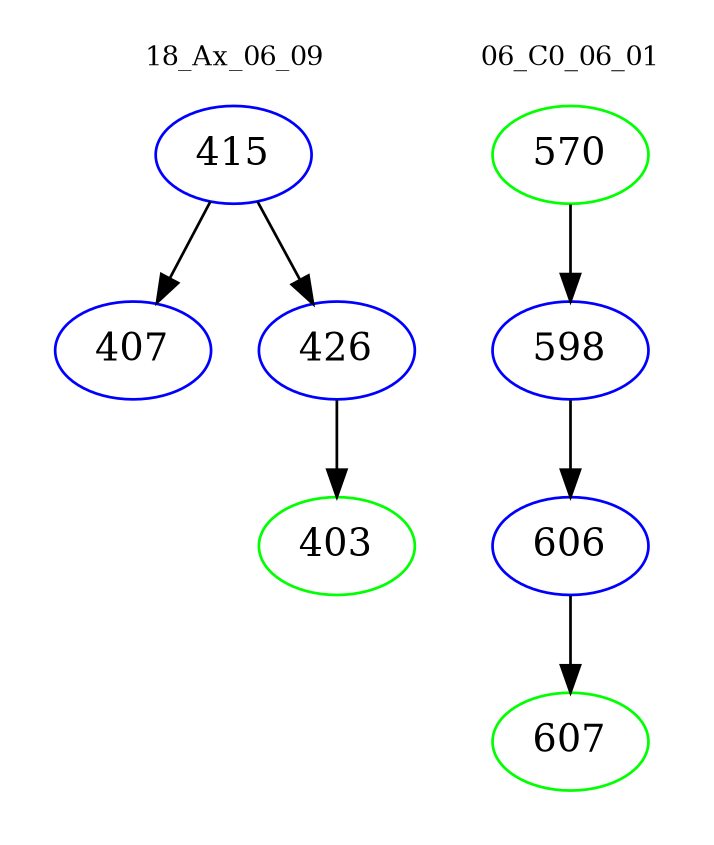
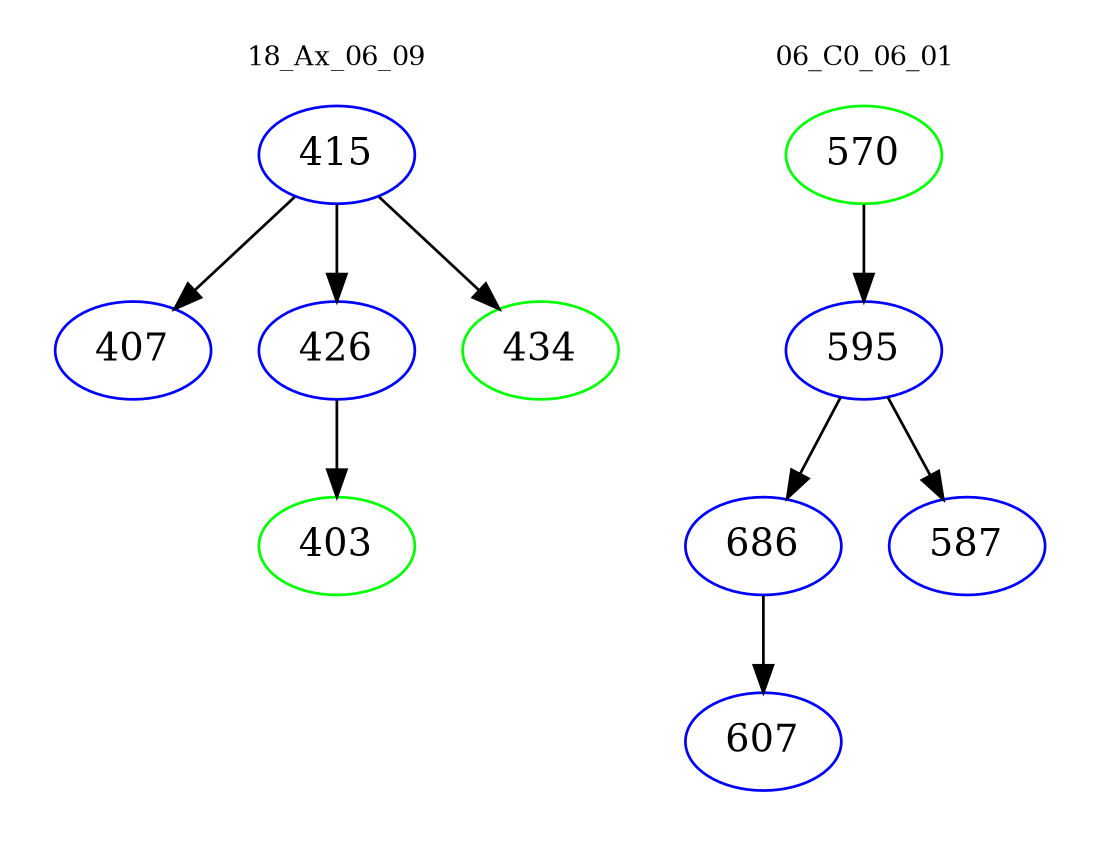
none -> (541, 350)
(570, 350) -> (864, 350)
(570, 546) -> (763, 546)
none -> (967, 546)
(570, 742) -> (763, 742)
